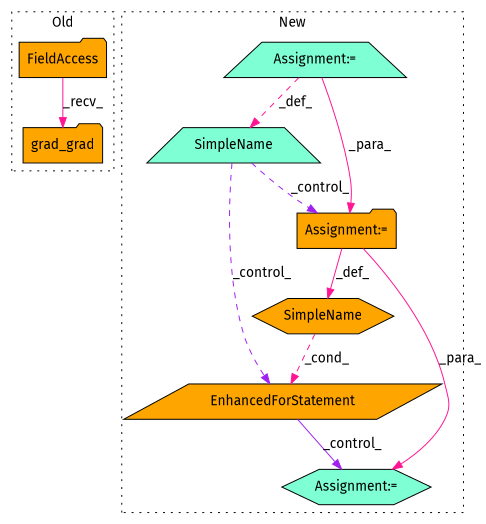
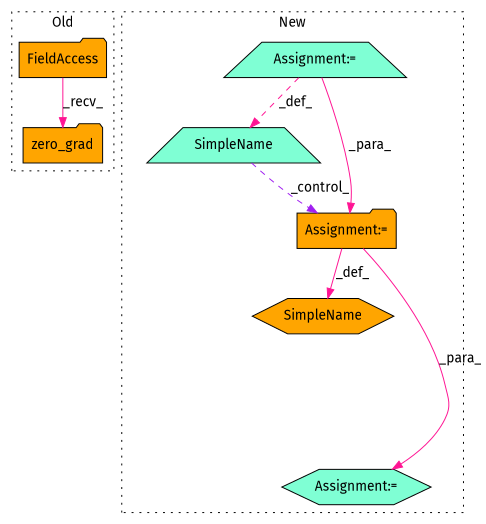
(63, 145) -> (63, 145)
(283, 402) -> none
